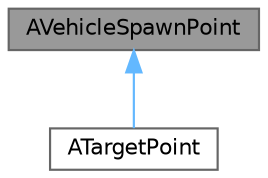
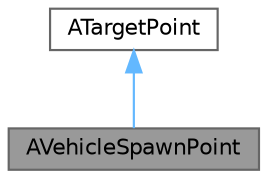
(134, 100) -> (134, 100)
